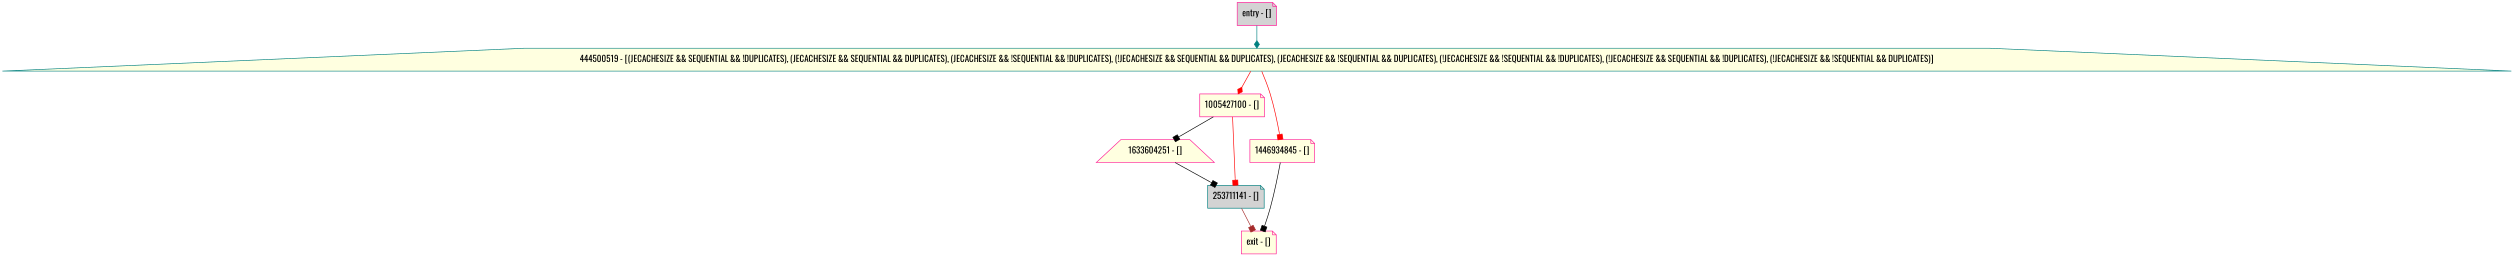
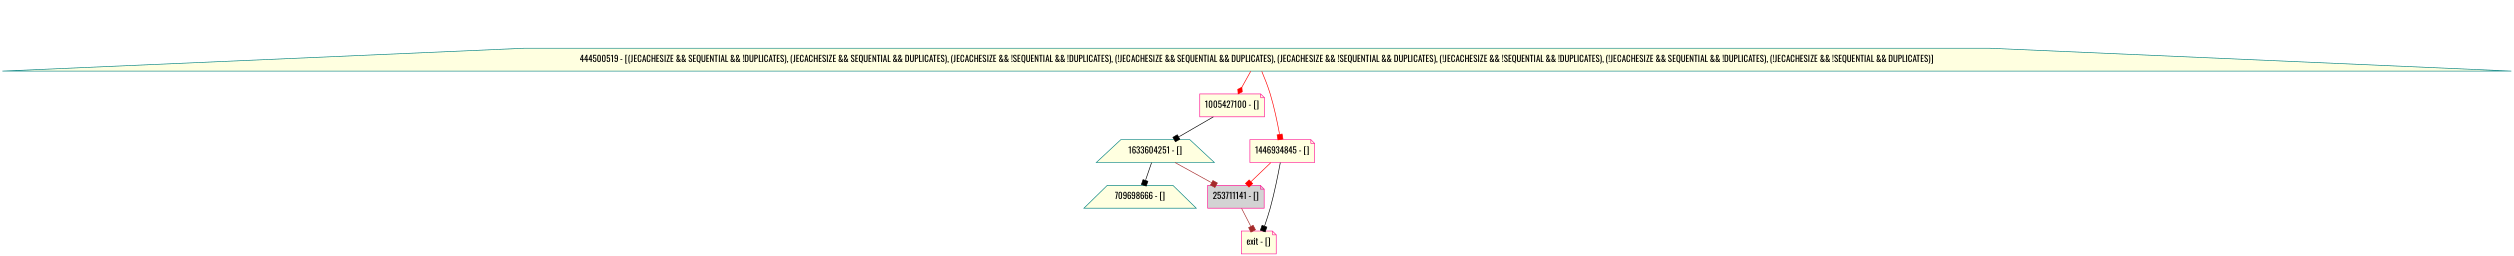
(1257, 14) -> none
(1234, 148) -> (1261, 172)
(1155, 151) -> (1155, 151)
(1193, 172) -> (1193, 172)
none -> (1140, 197)
(1236, 197) -> (1236, 197)
